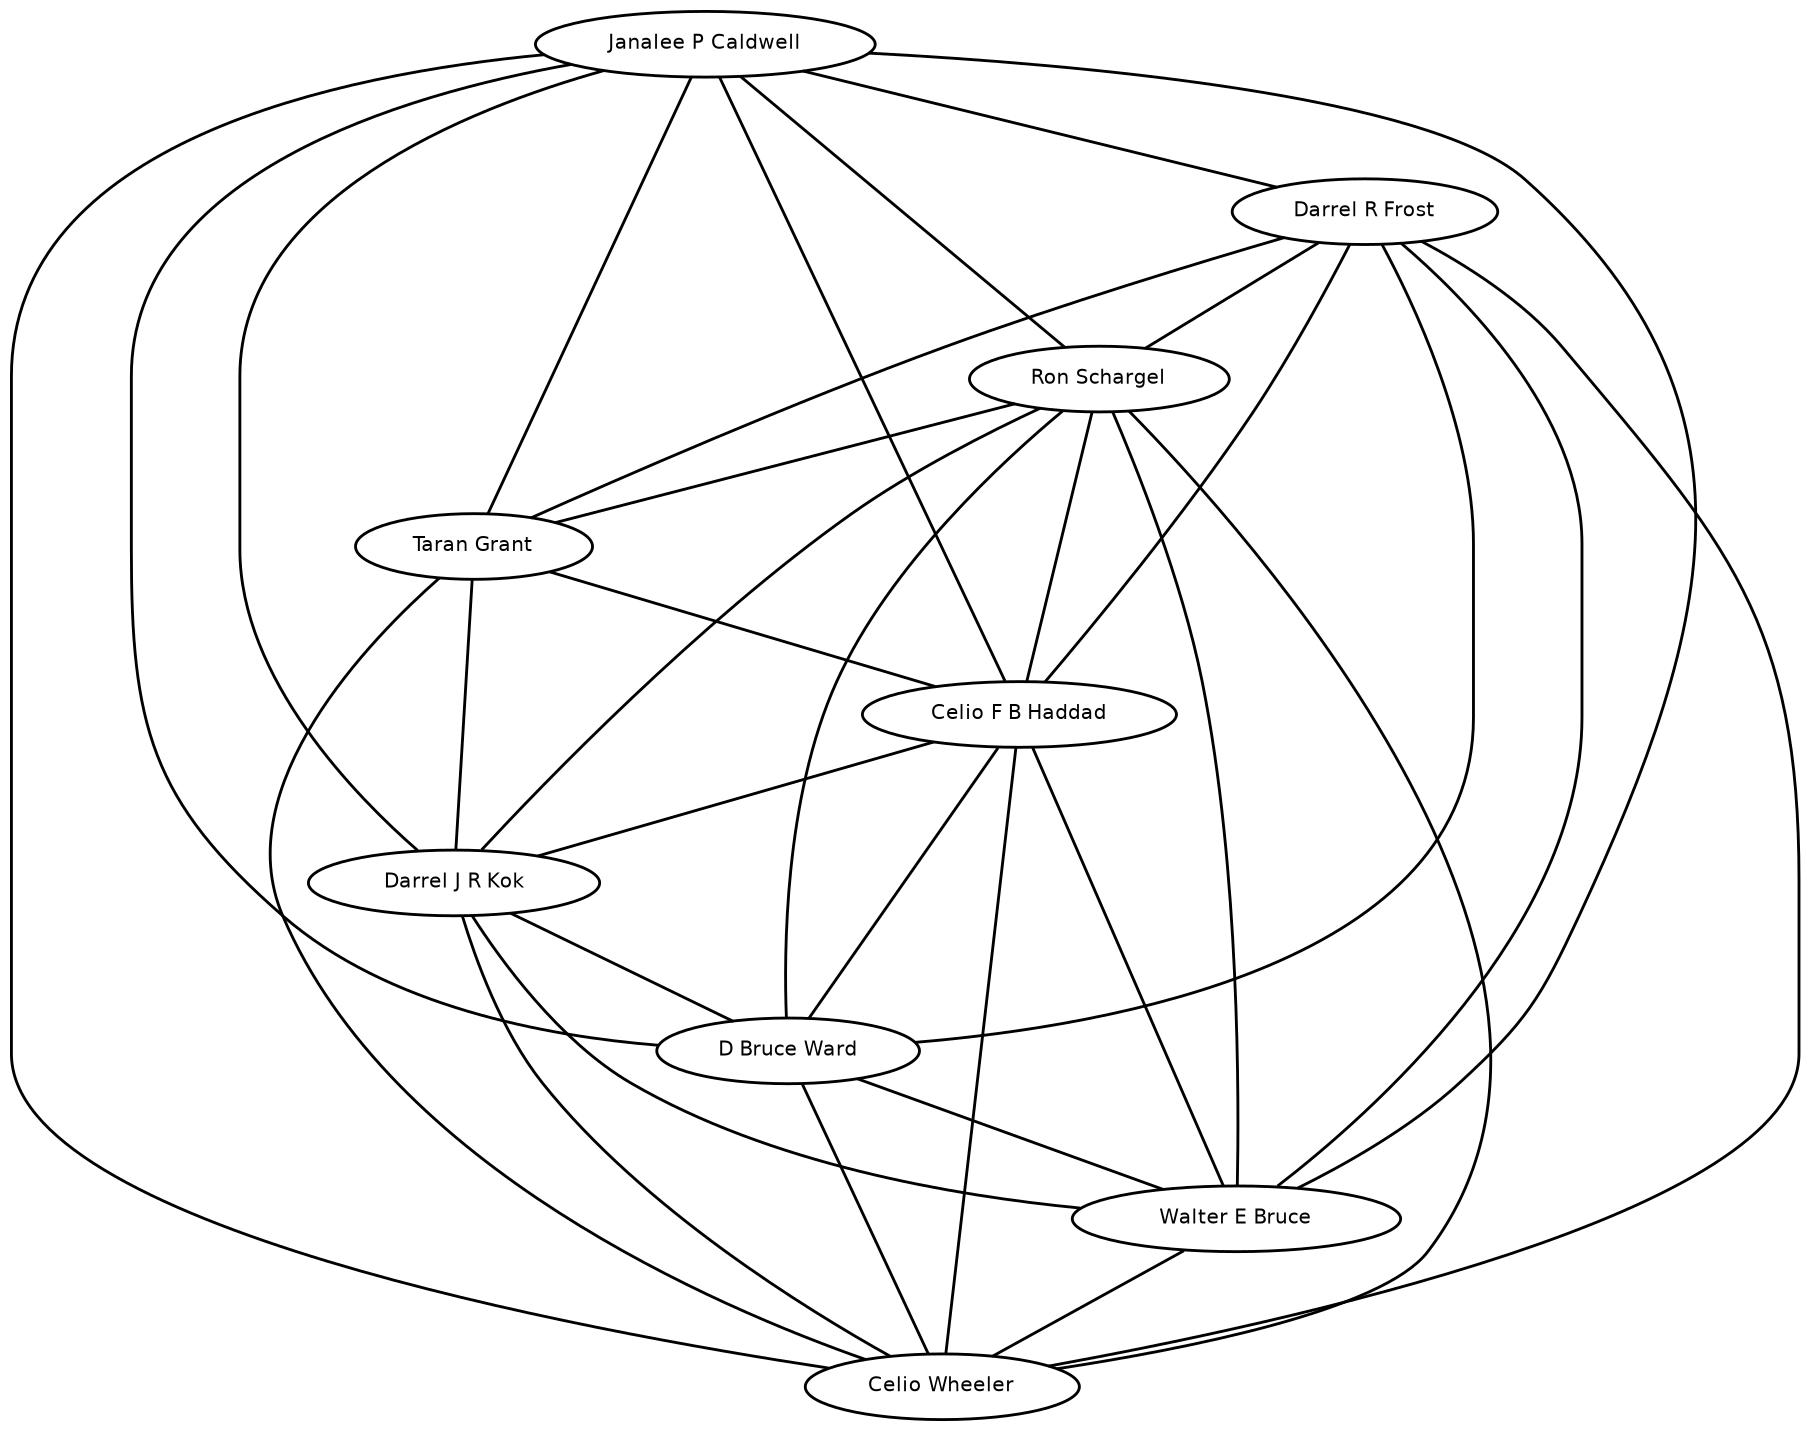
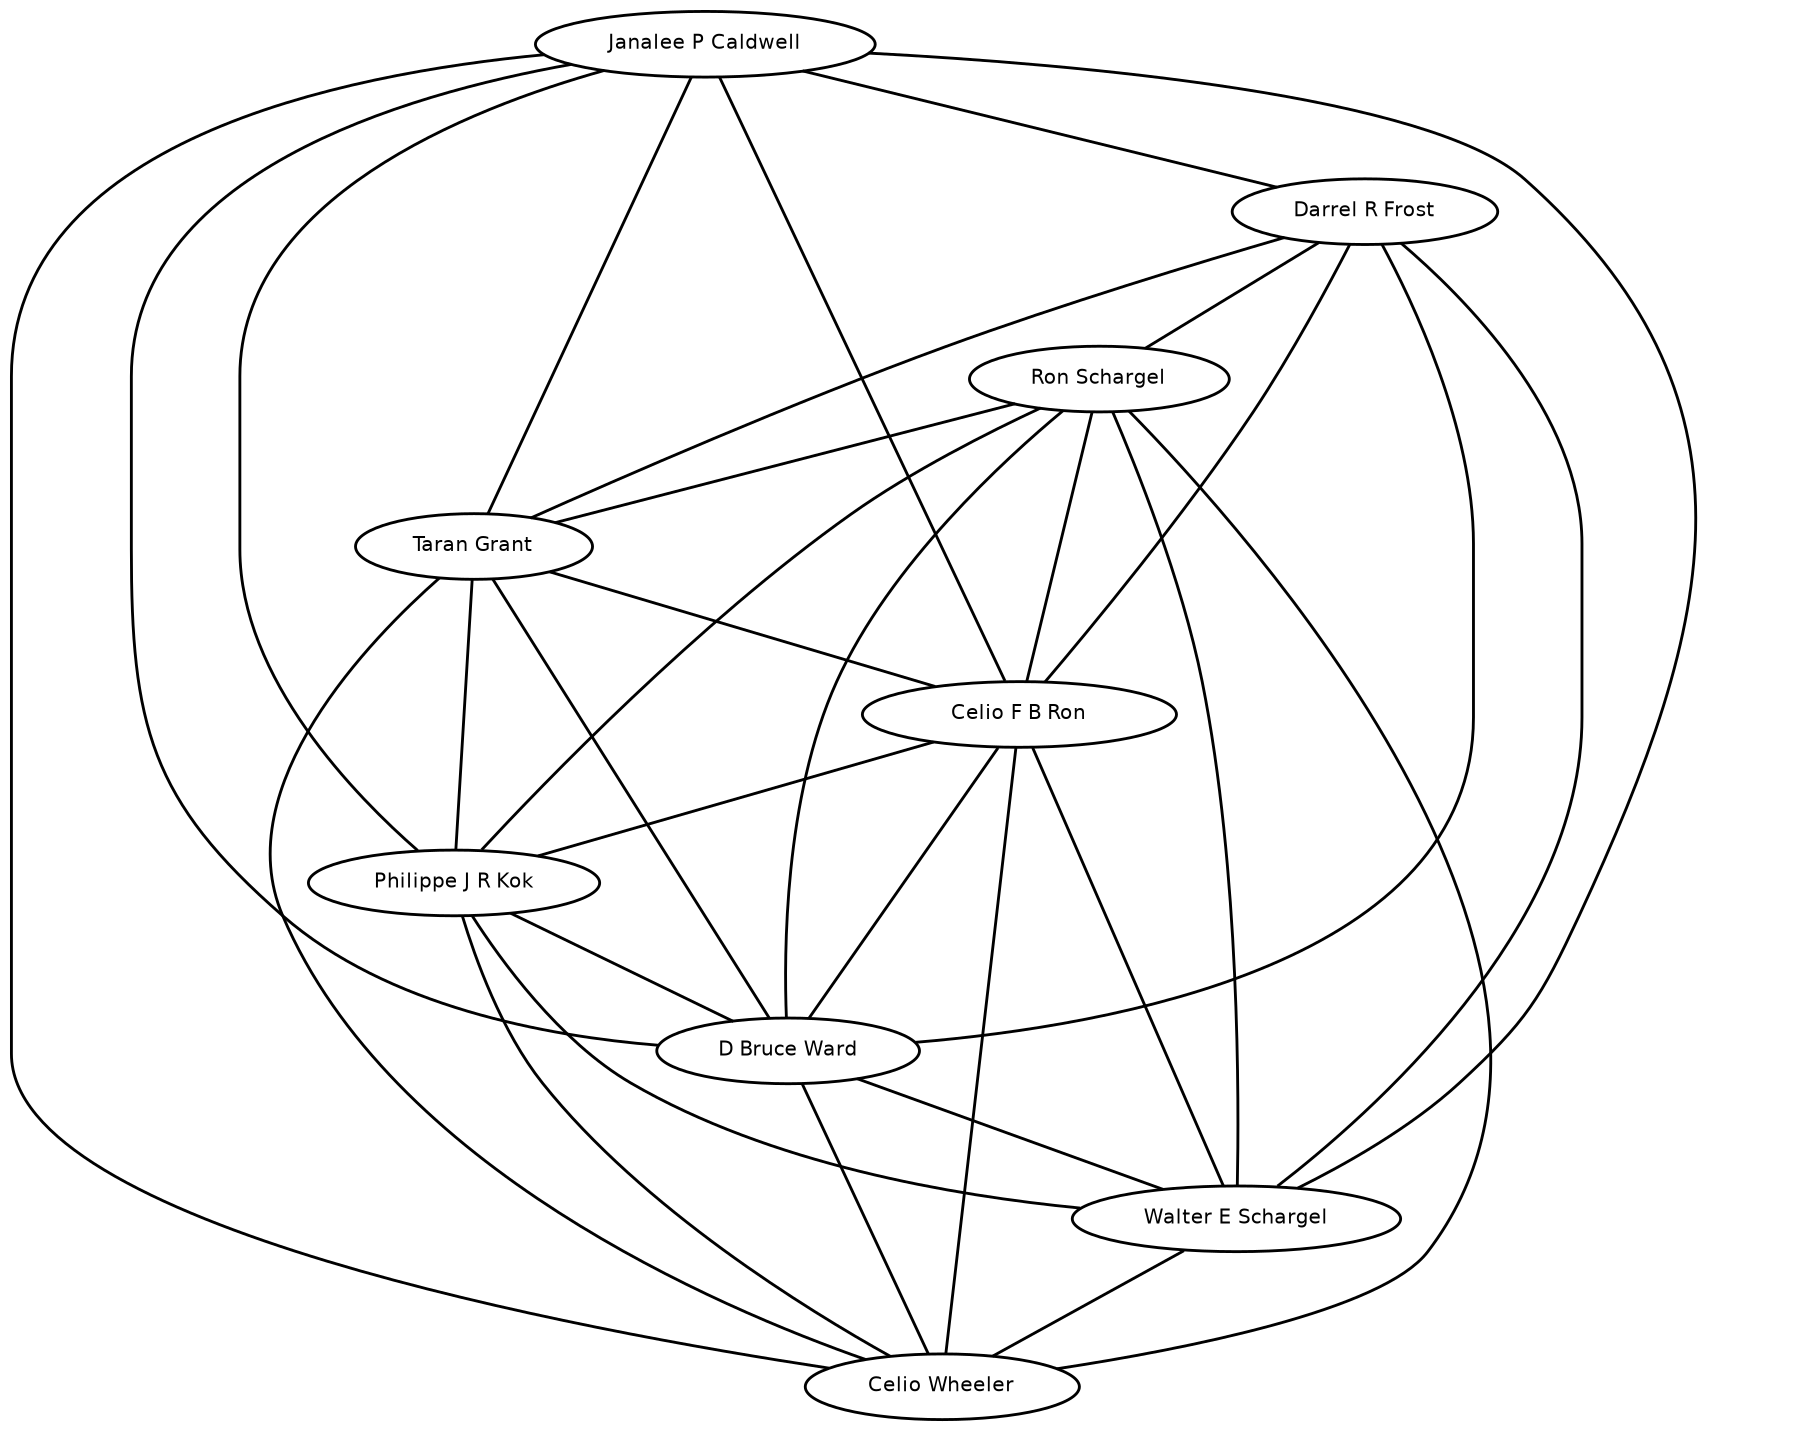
(903, 212) -> none
(1019, 714) -> (1019, 714)
none -> (631, 798)
(454, 883) -> (454, 883)
(1799, 999) -> none
(1236, 1219) -> (1236, 1219)
